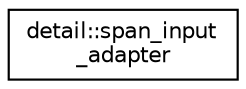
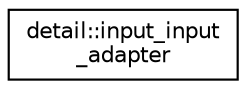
(123, 45) -> (123, 45)
